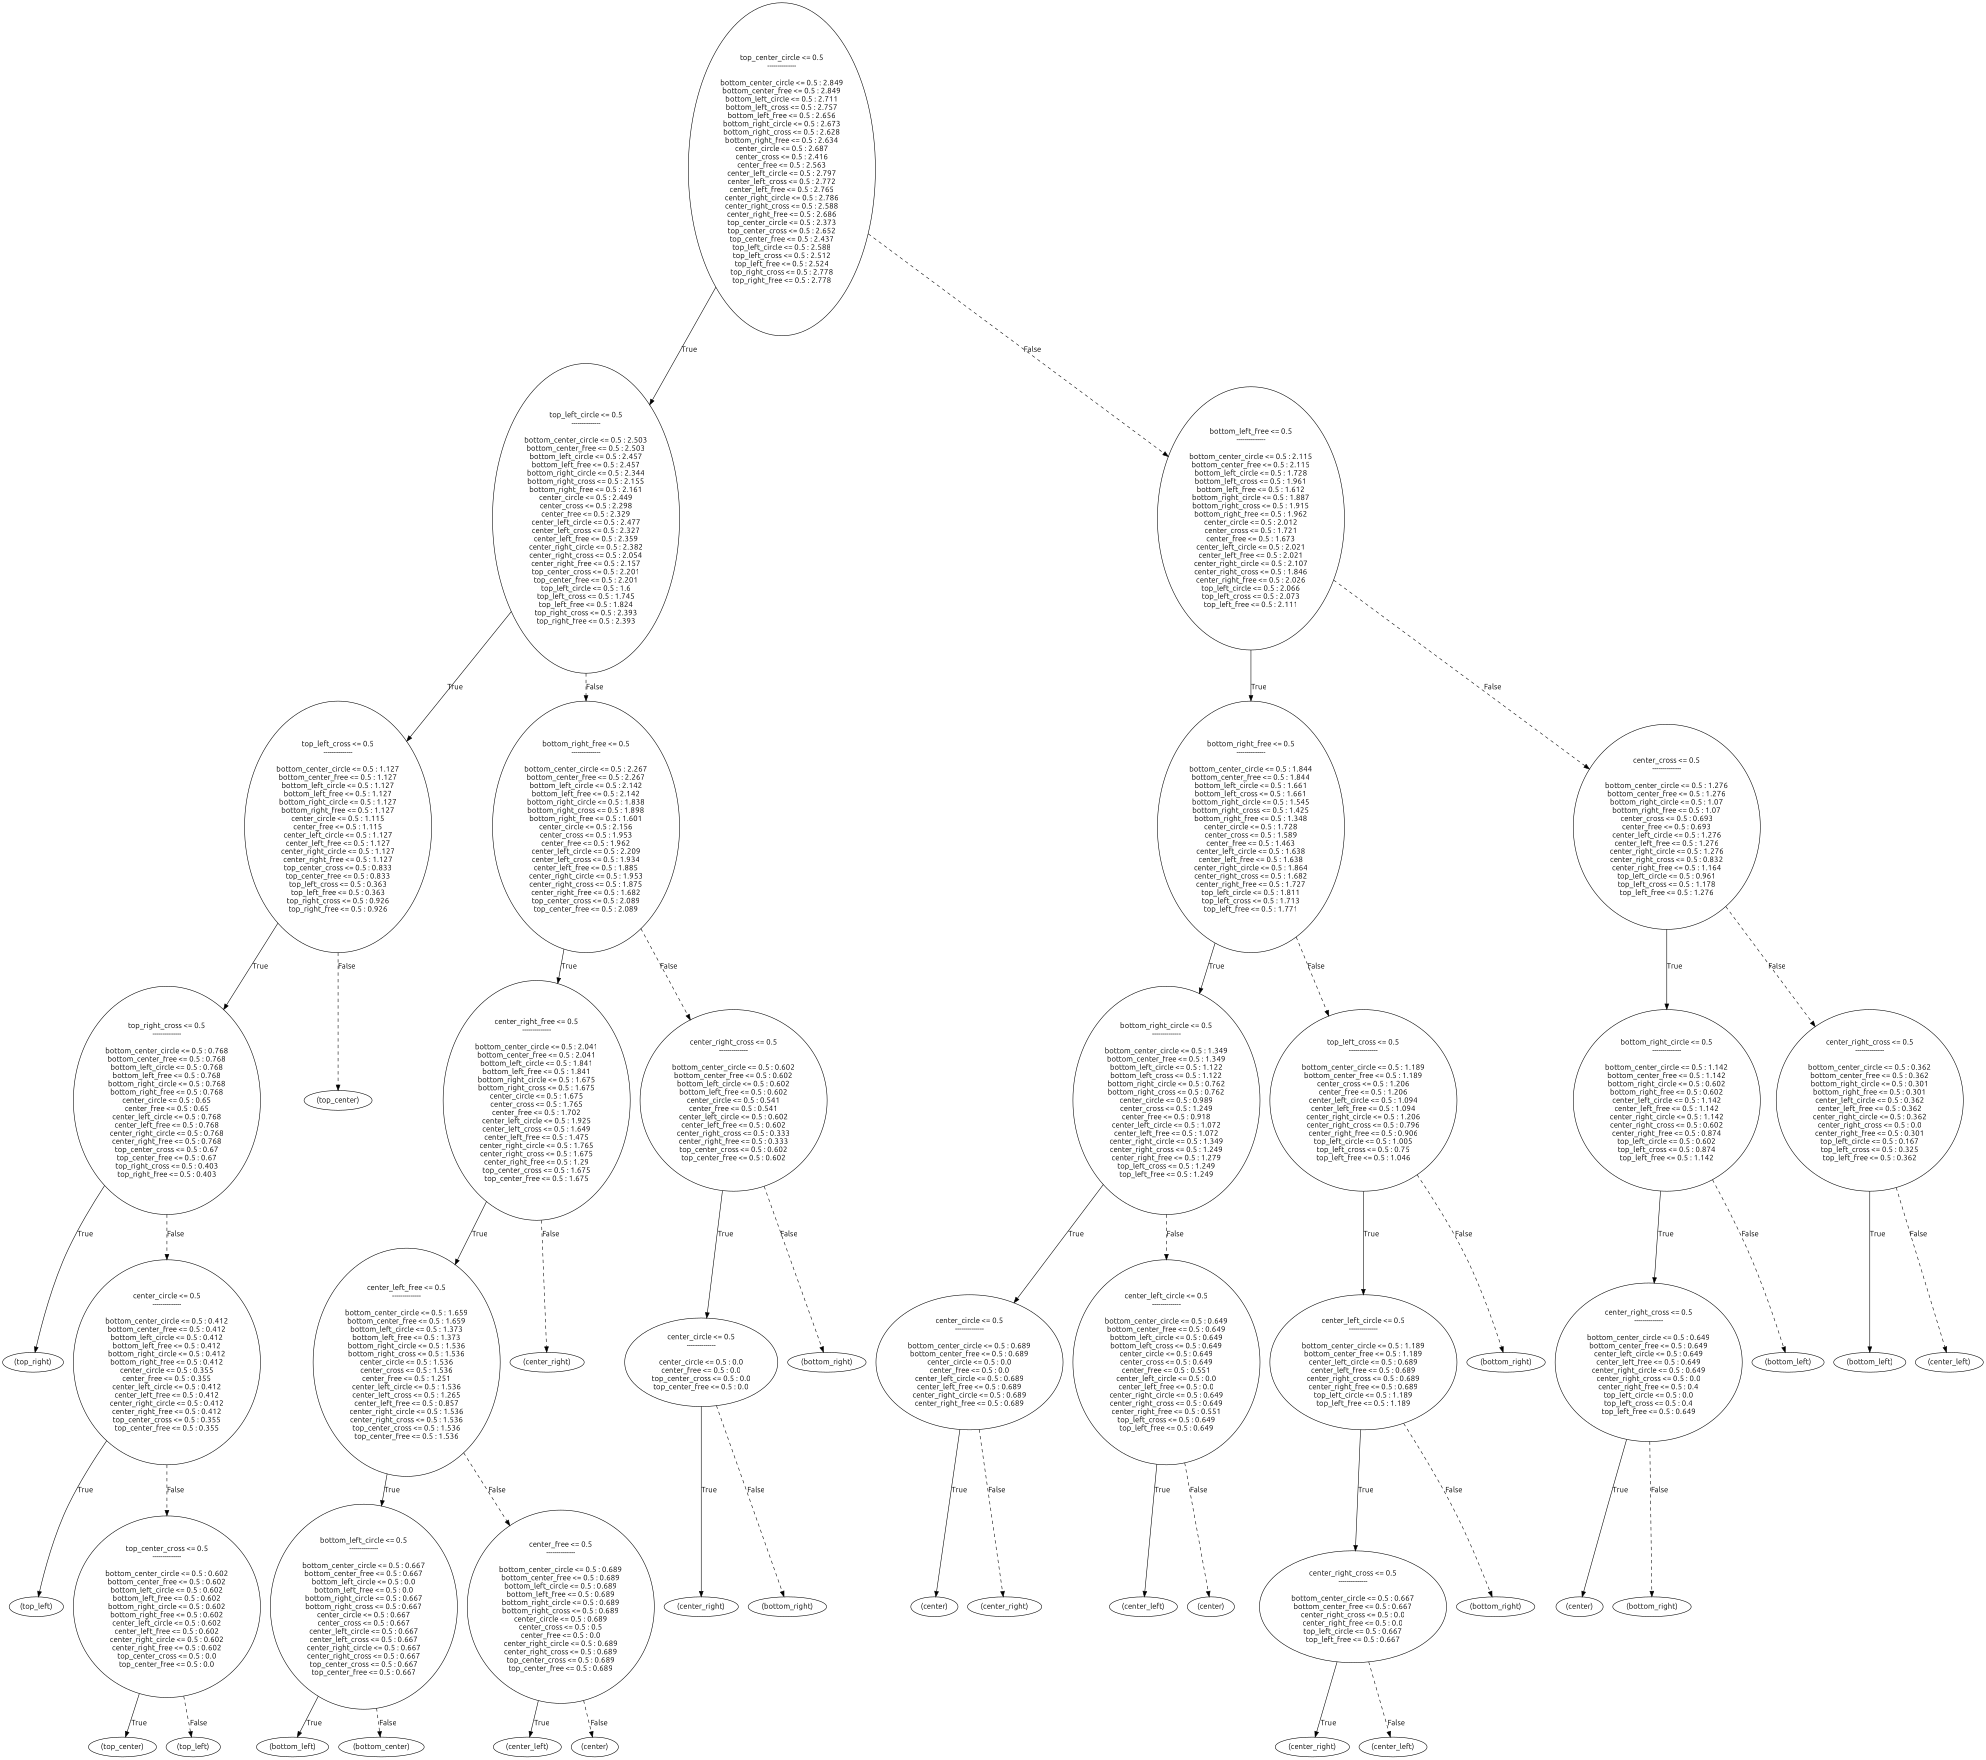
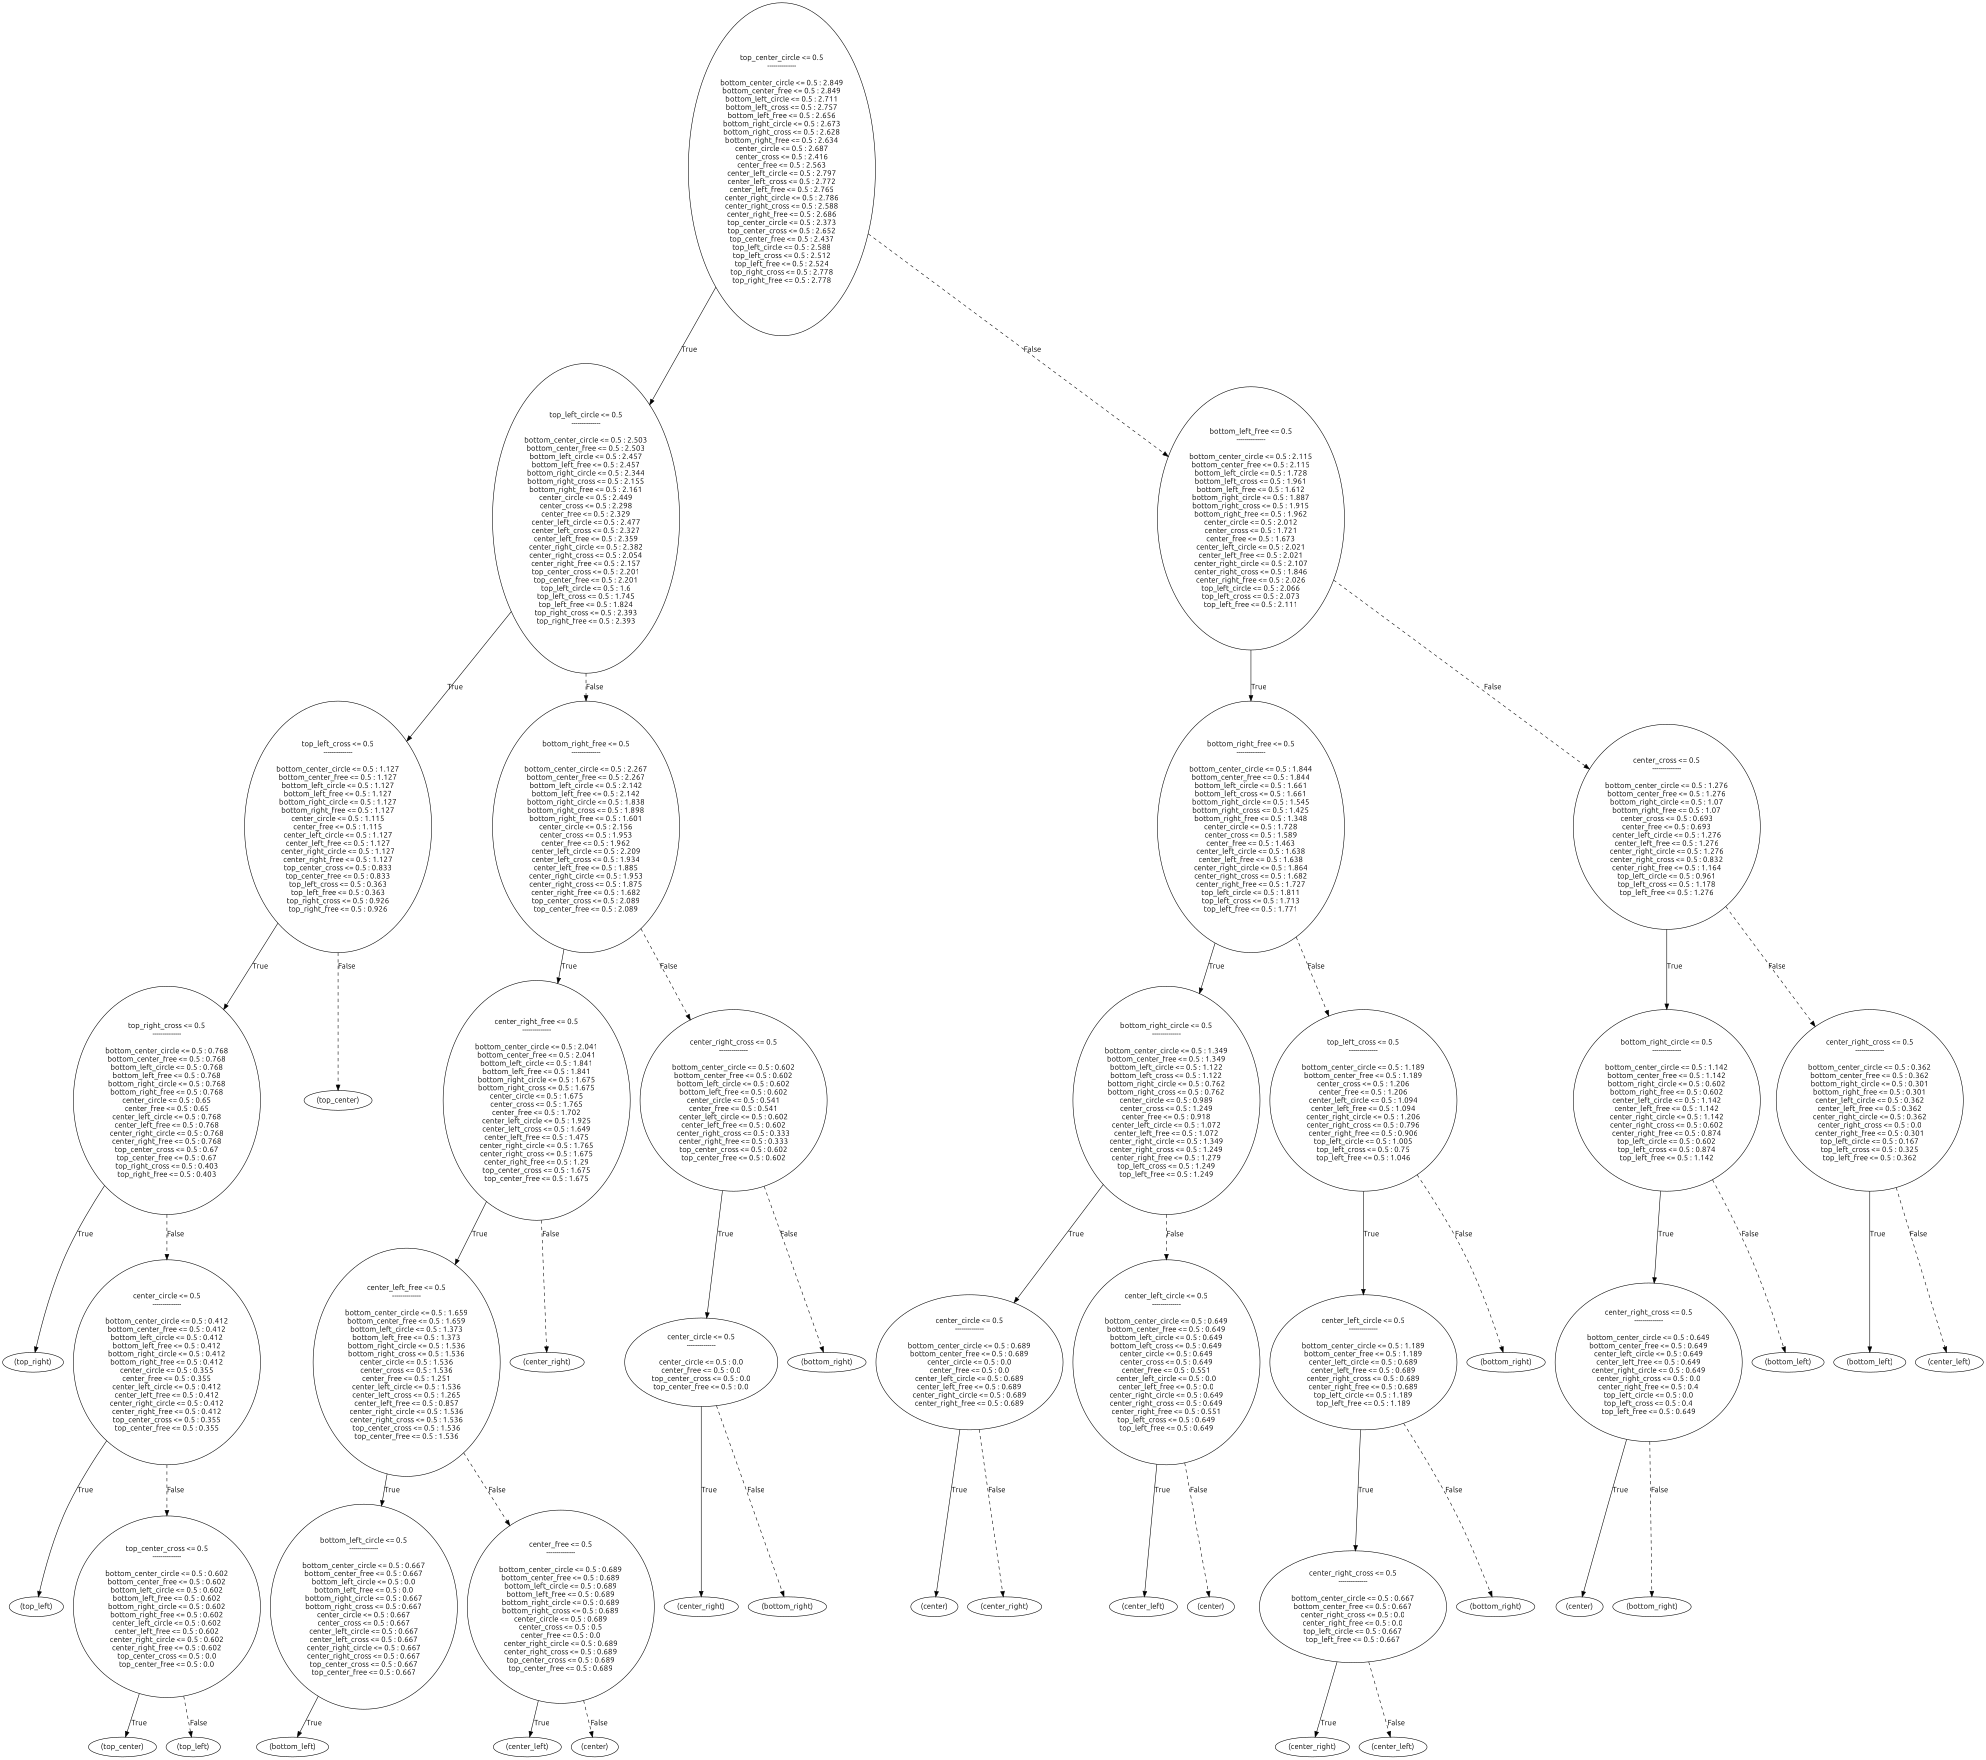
(381, 1747) -> none
